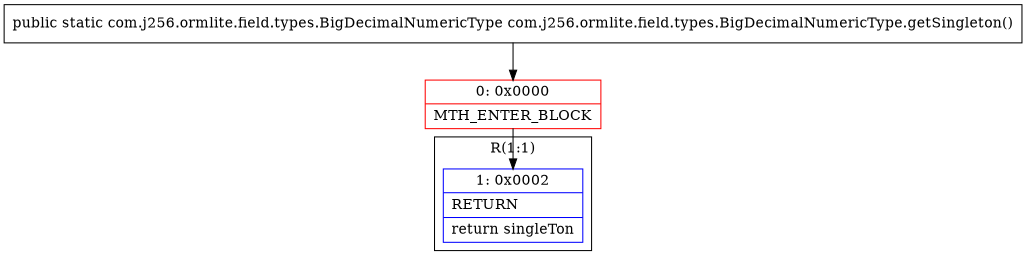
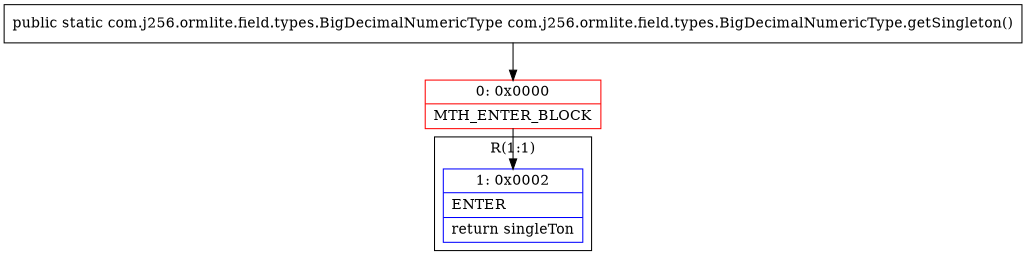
(485, 205) -> (479, 205)
